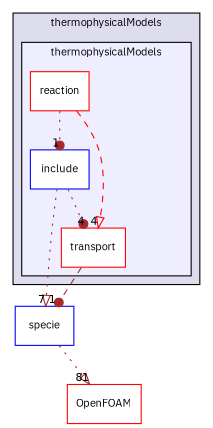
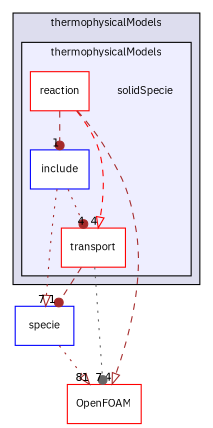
none -> (146, 91)
(60, 126) -> (60, 126)
none -> (137, 236)
none -> (99, 321)
